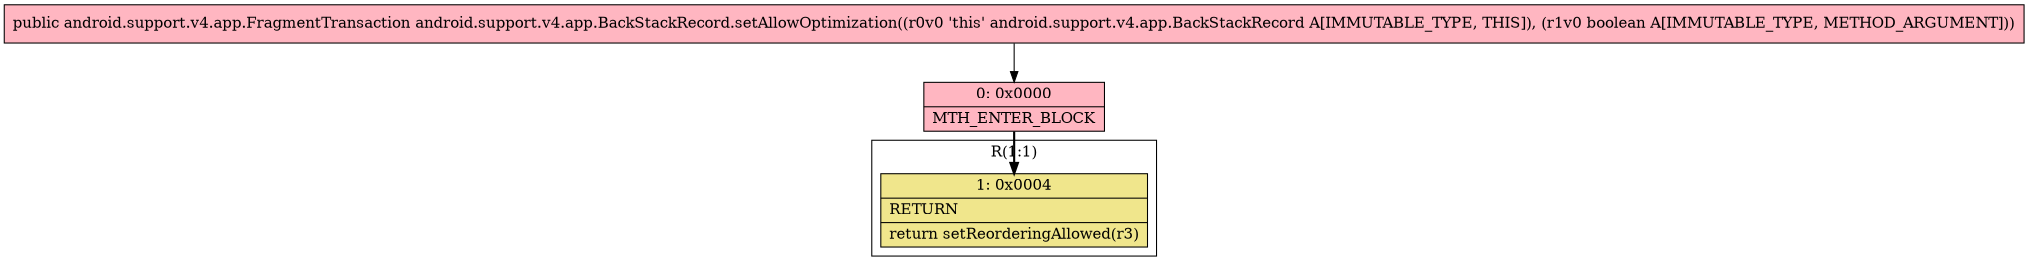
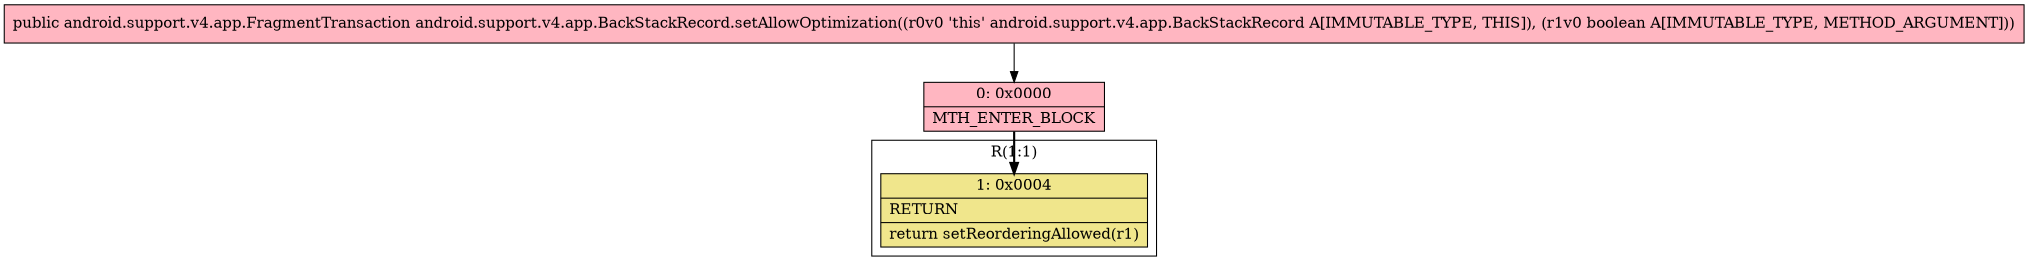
(1014, 234) -> (1014, 234)
